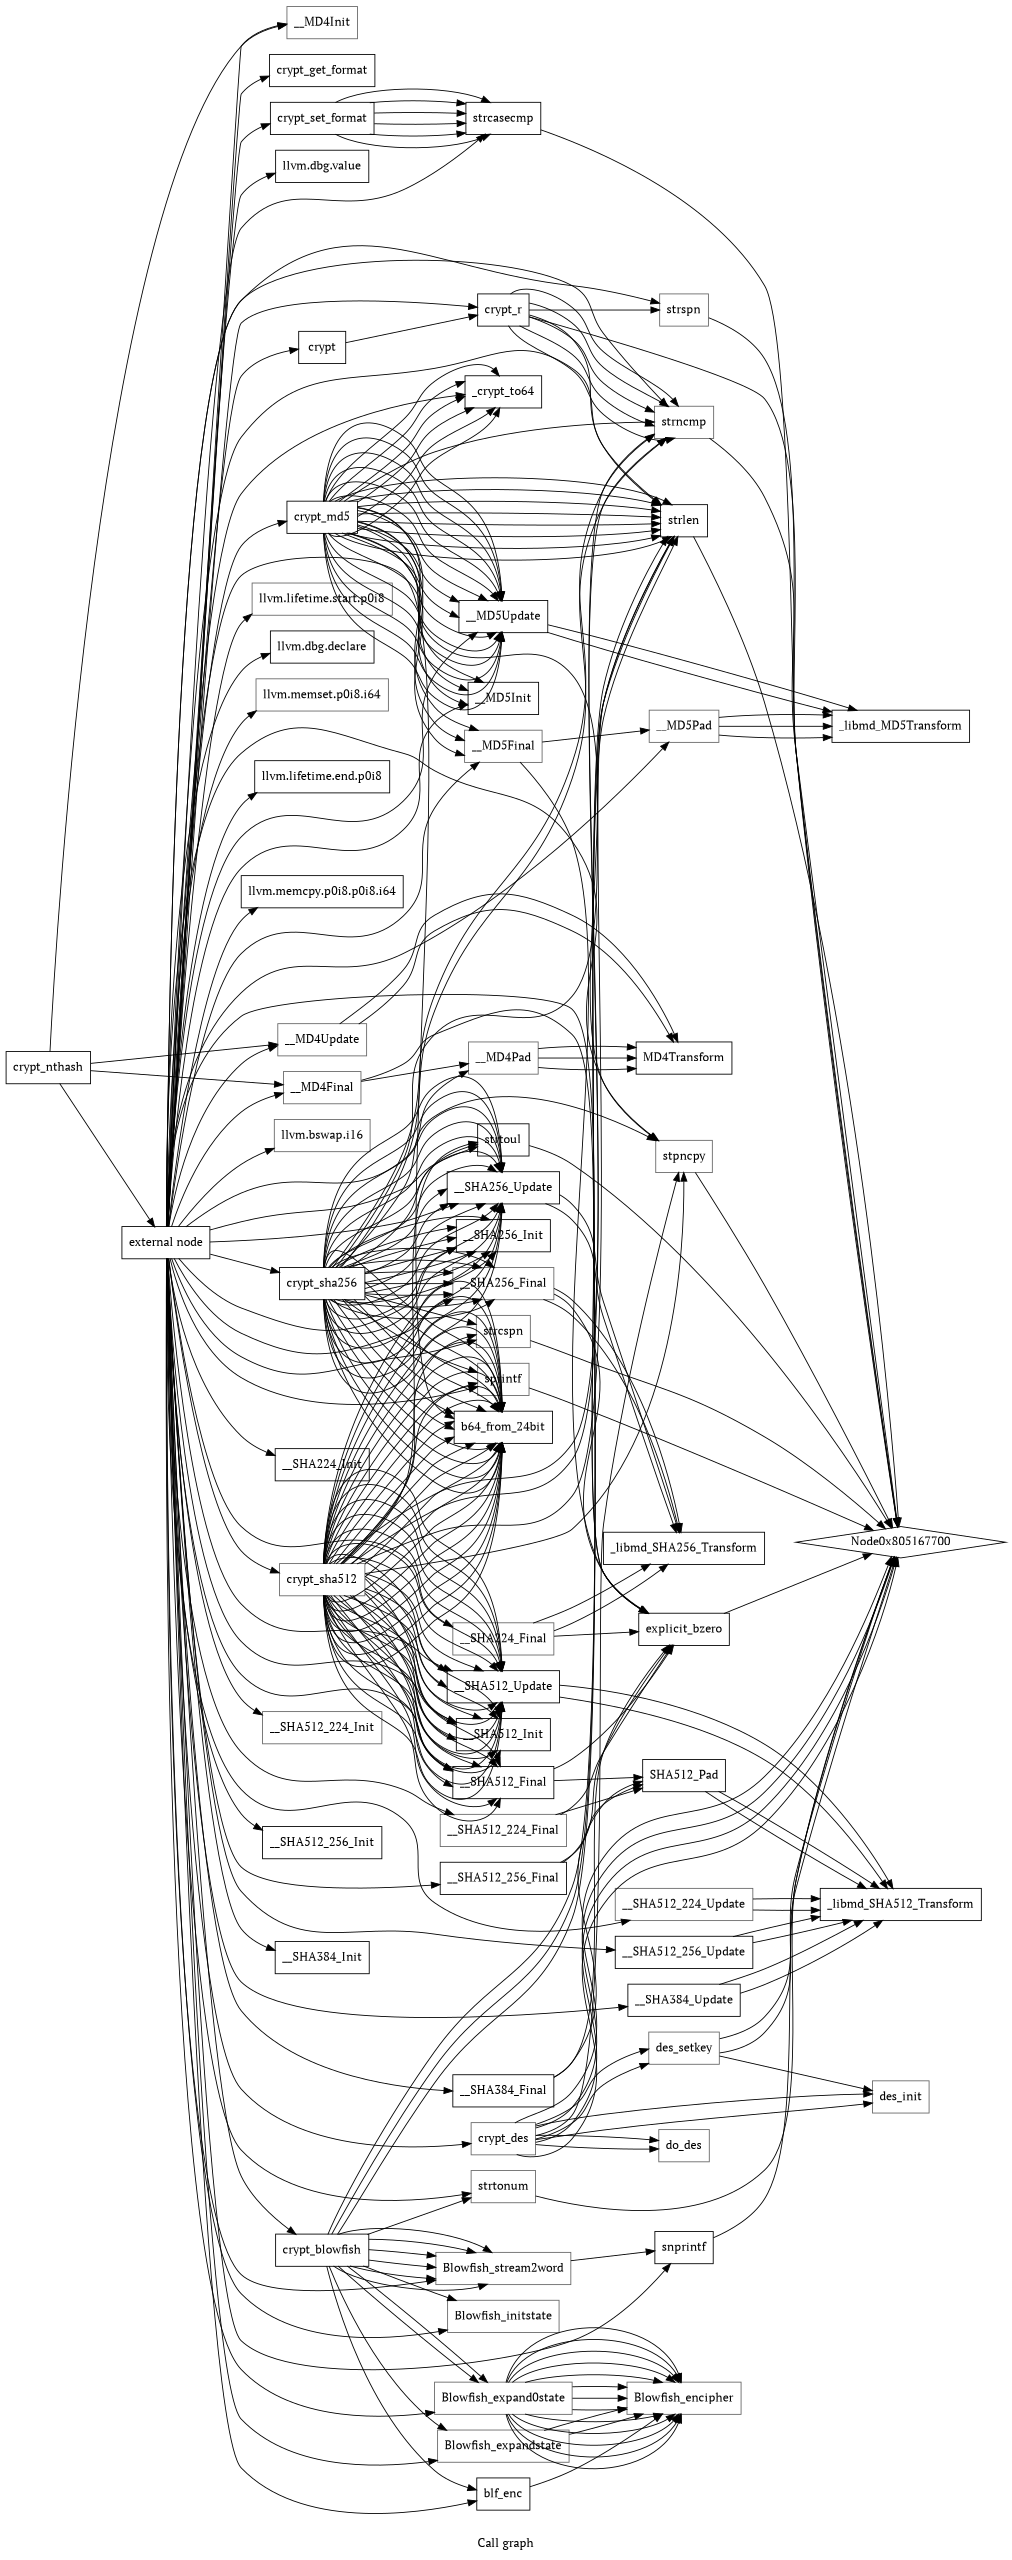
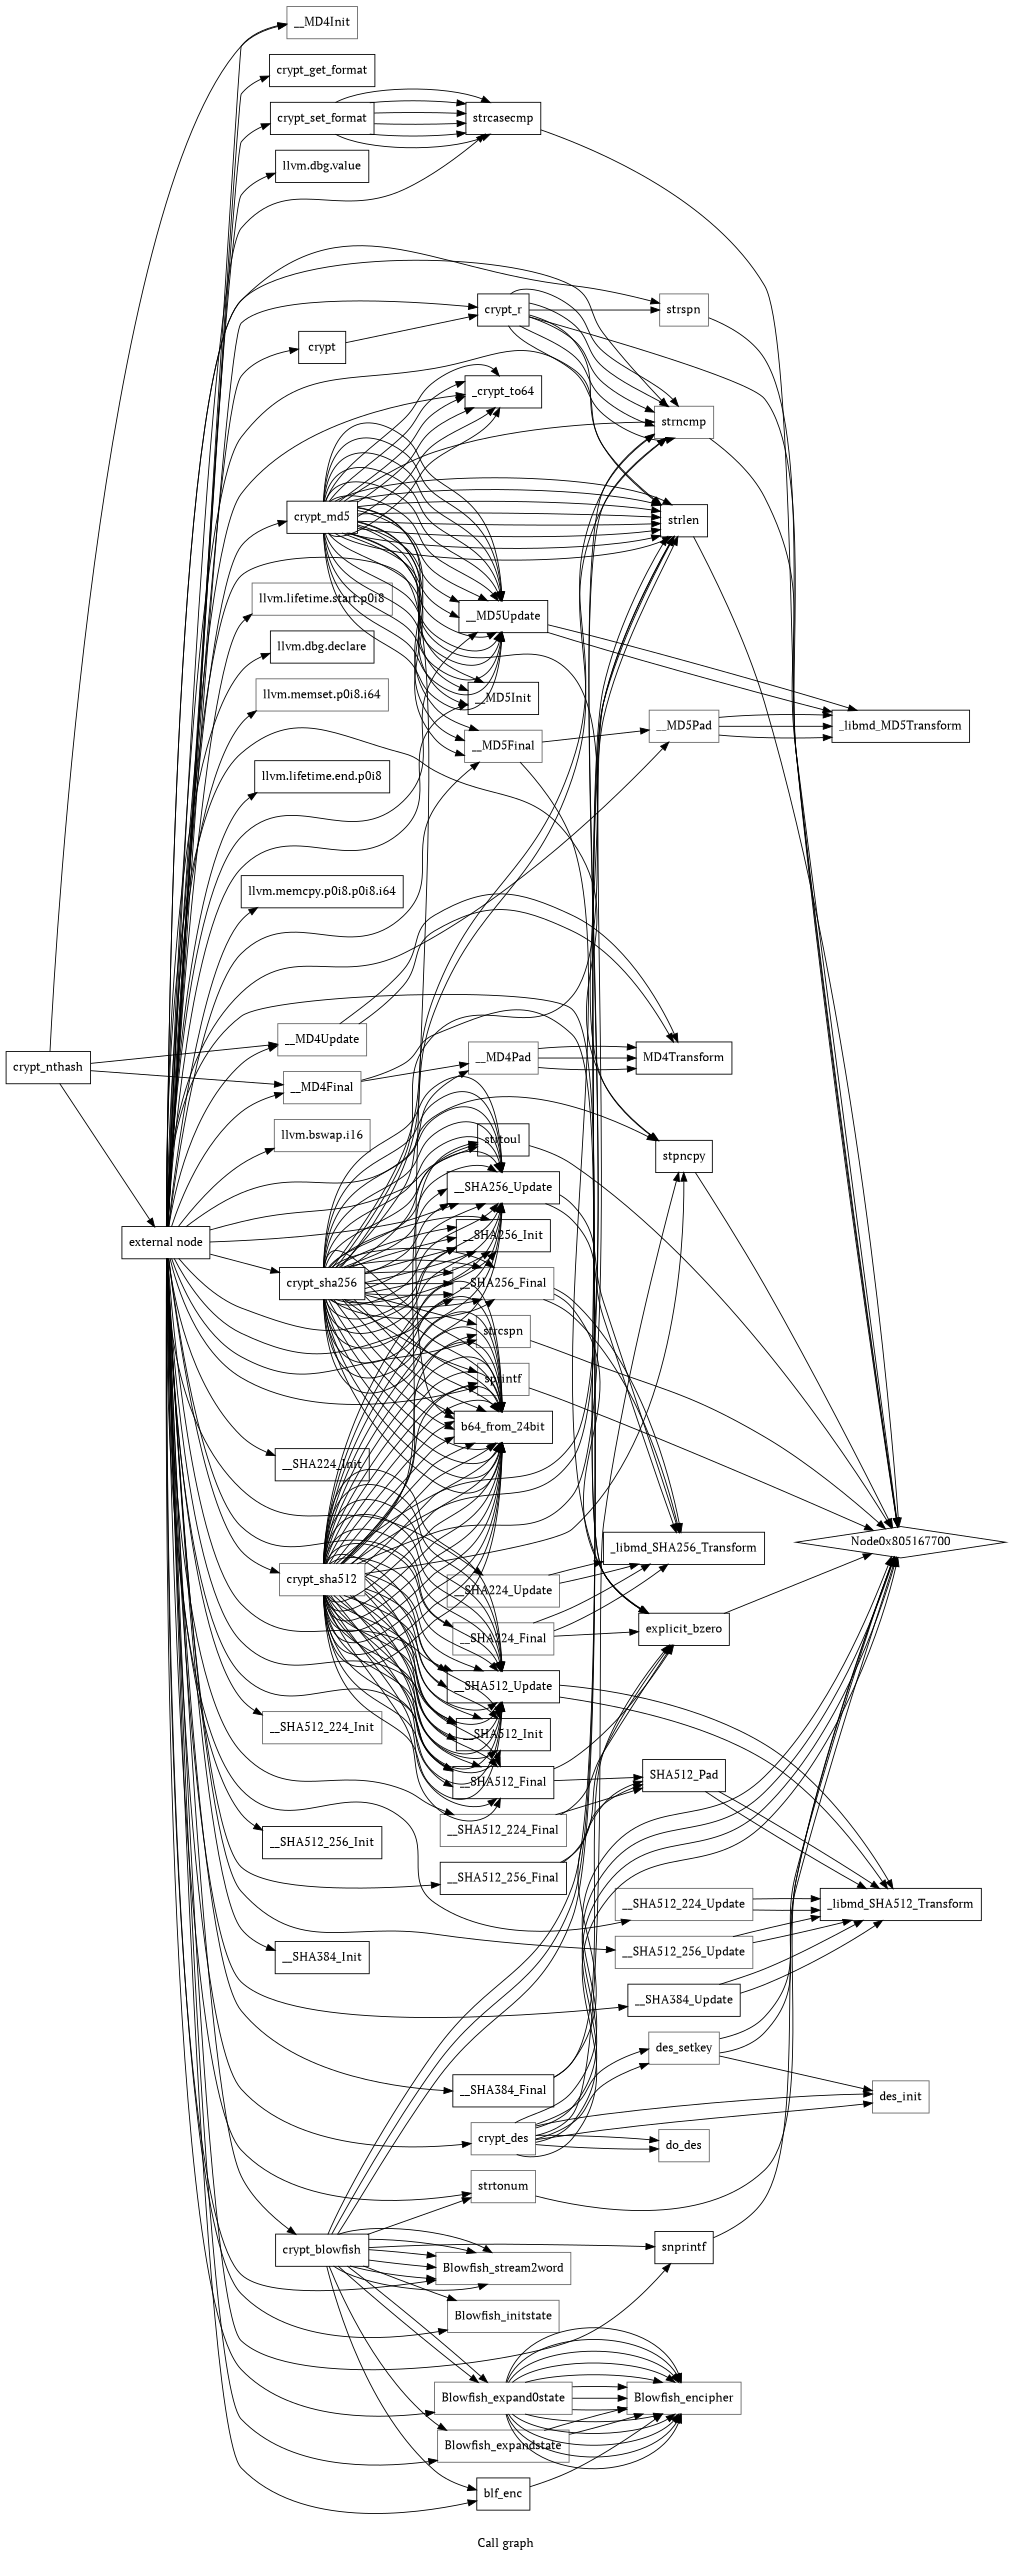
(684, 1156) -> (684, 1156)
none -> (503, 1591)
(684, 1952) -> (684, 1952)
(608, 2256) -> (507, 2244)
